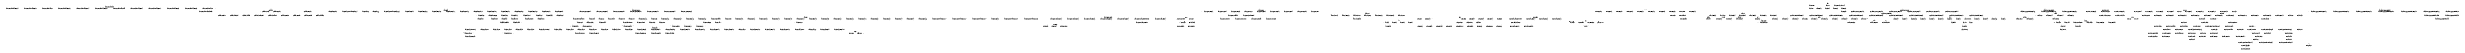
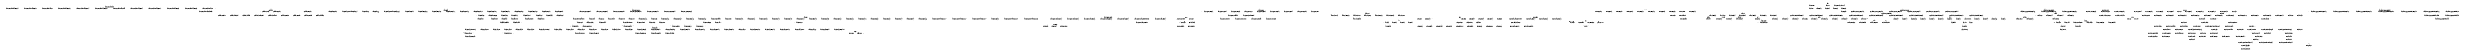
none -> (1863, 23)
